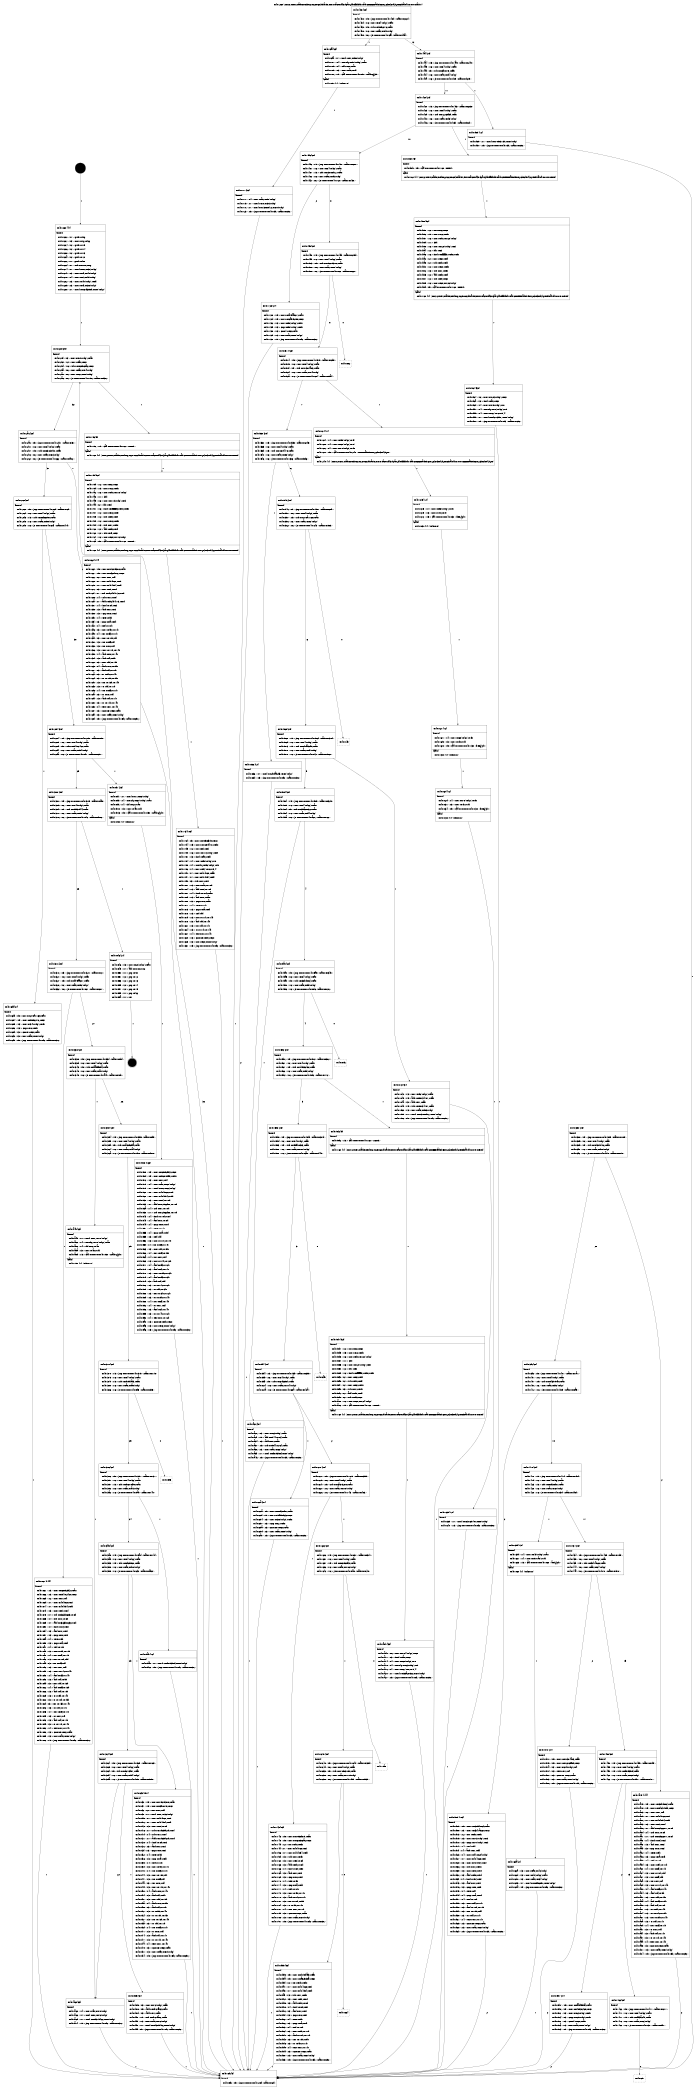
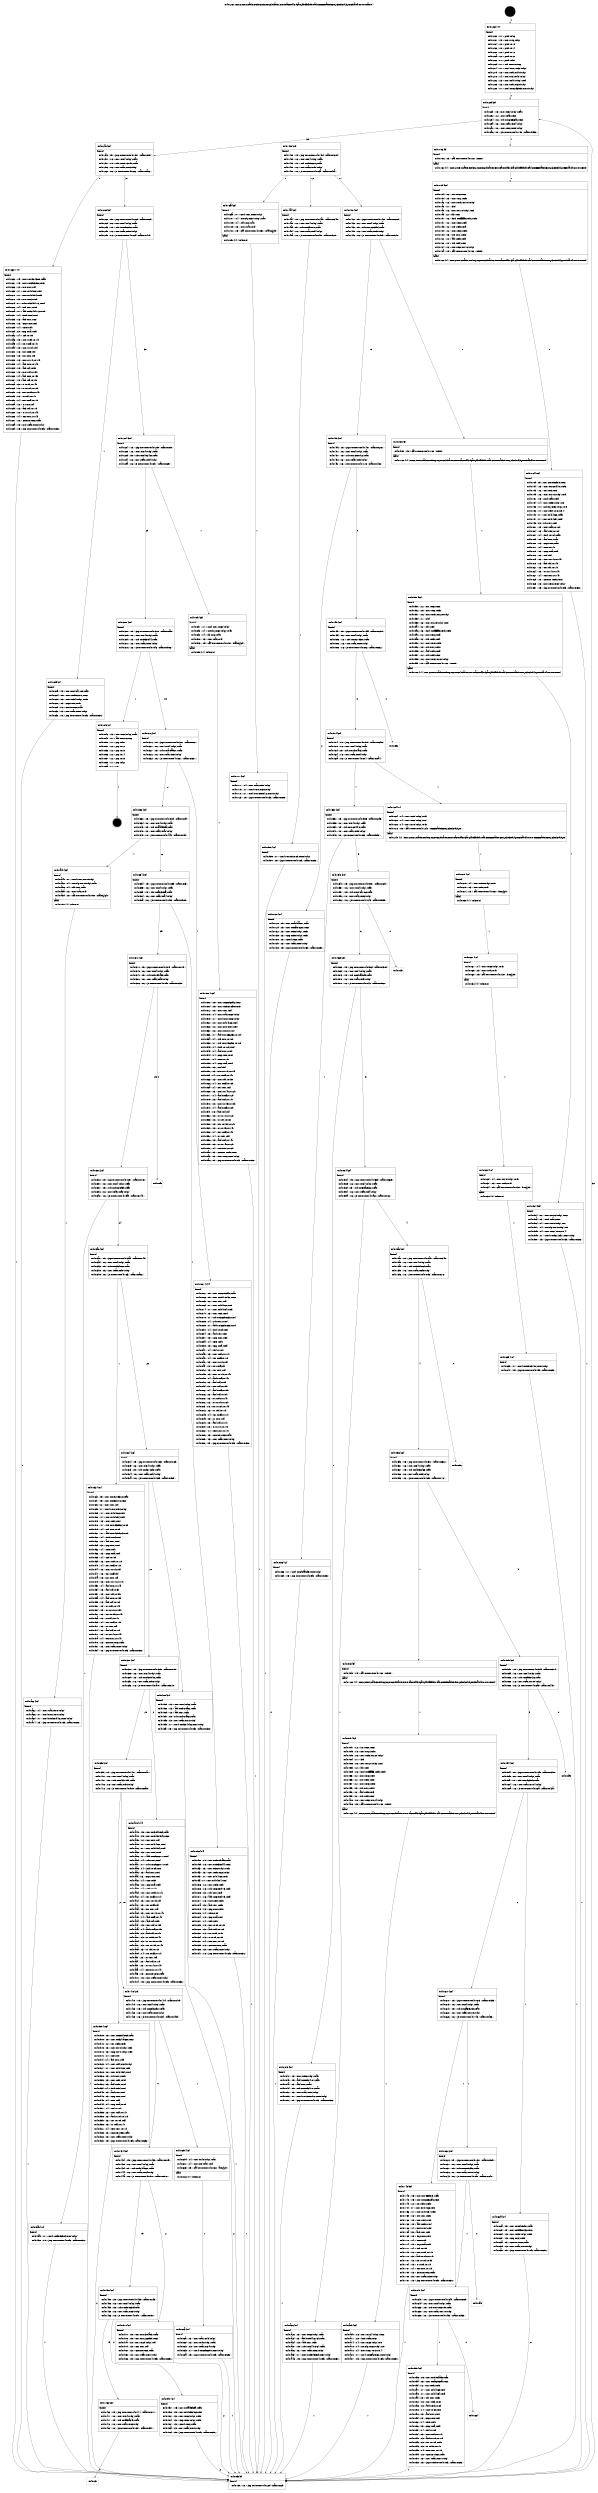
(445, 88) -> (349, 189)
(257, 1767) -> (531, 2342)
(103, 1890) -> (149, 1569)
none -> (218, 1903)
